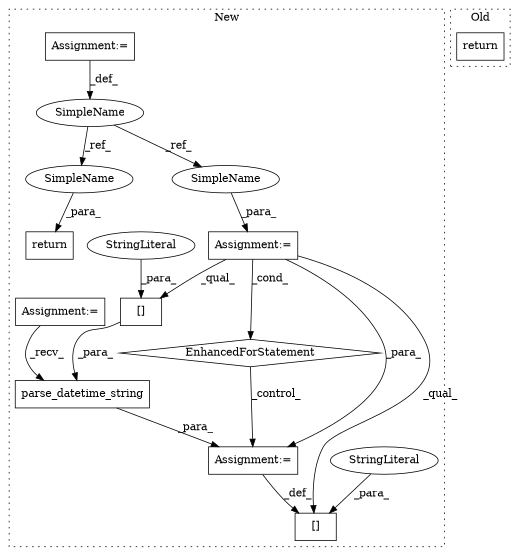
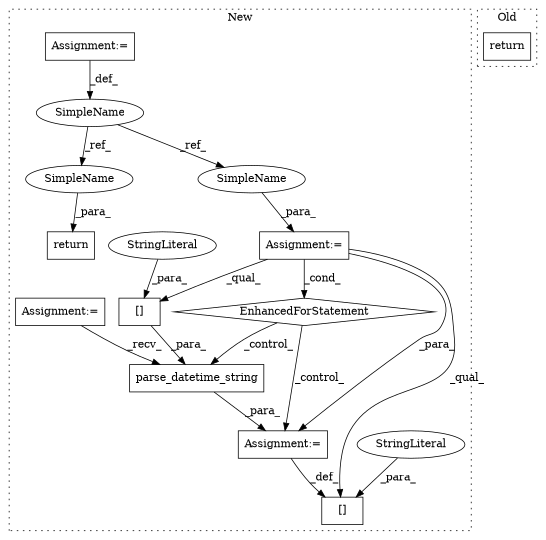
none -> (245, 339)
